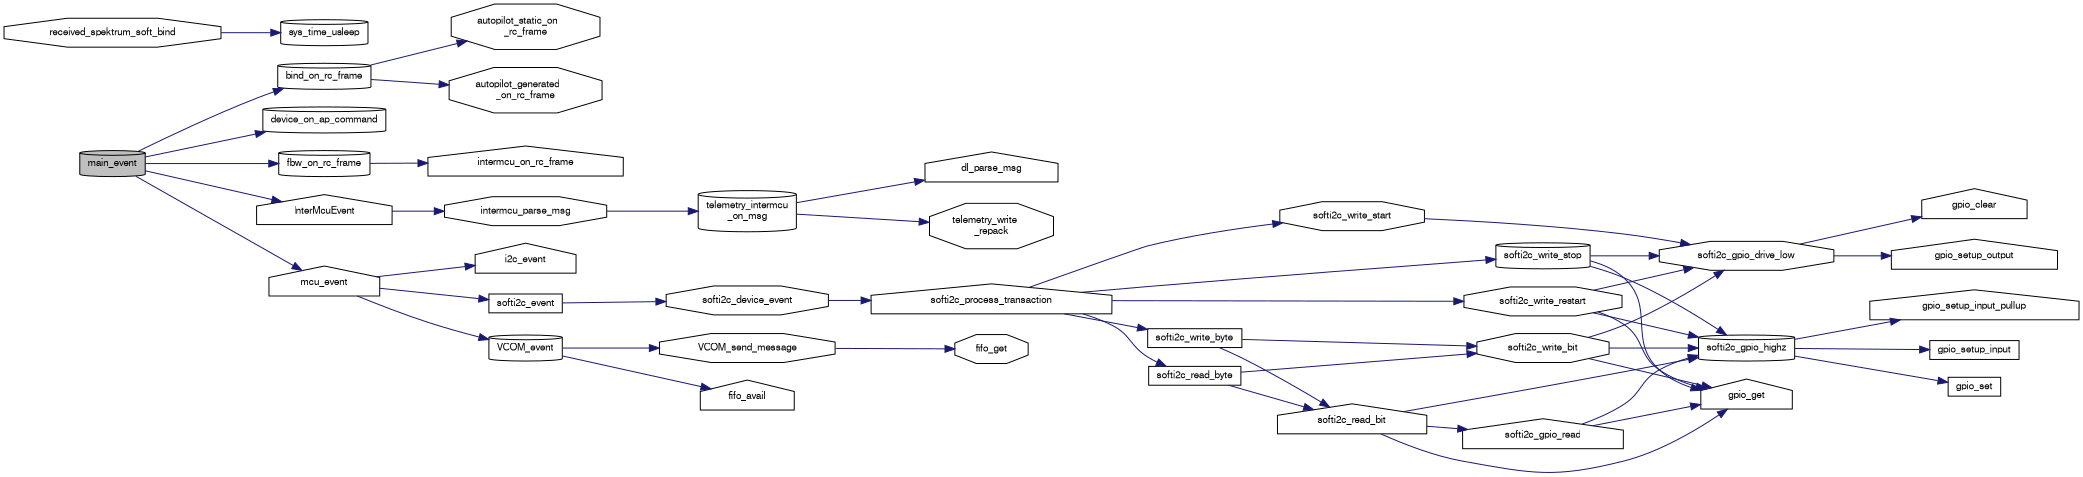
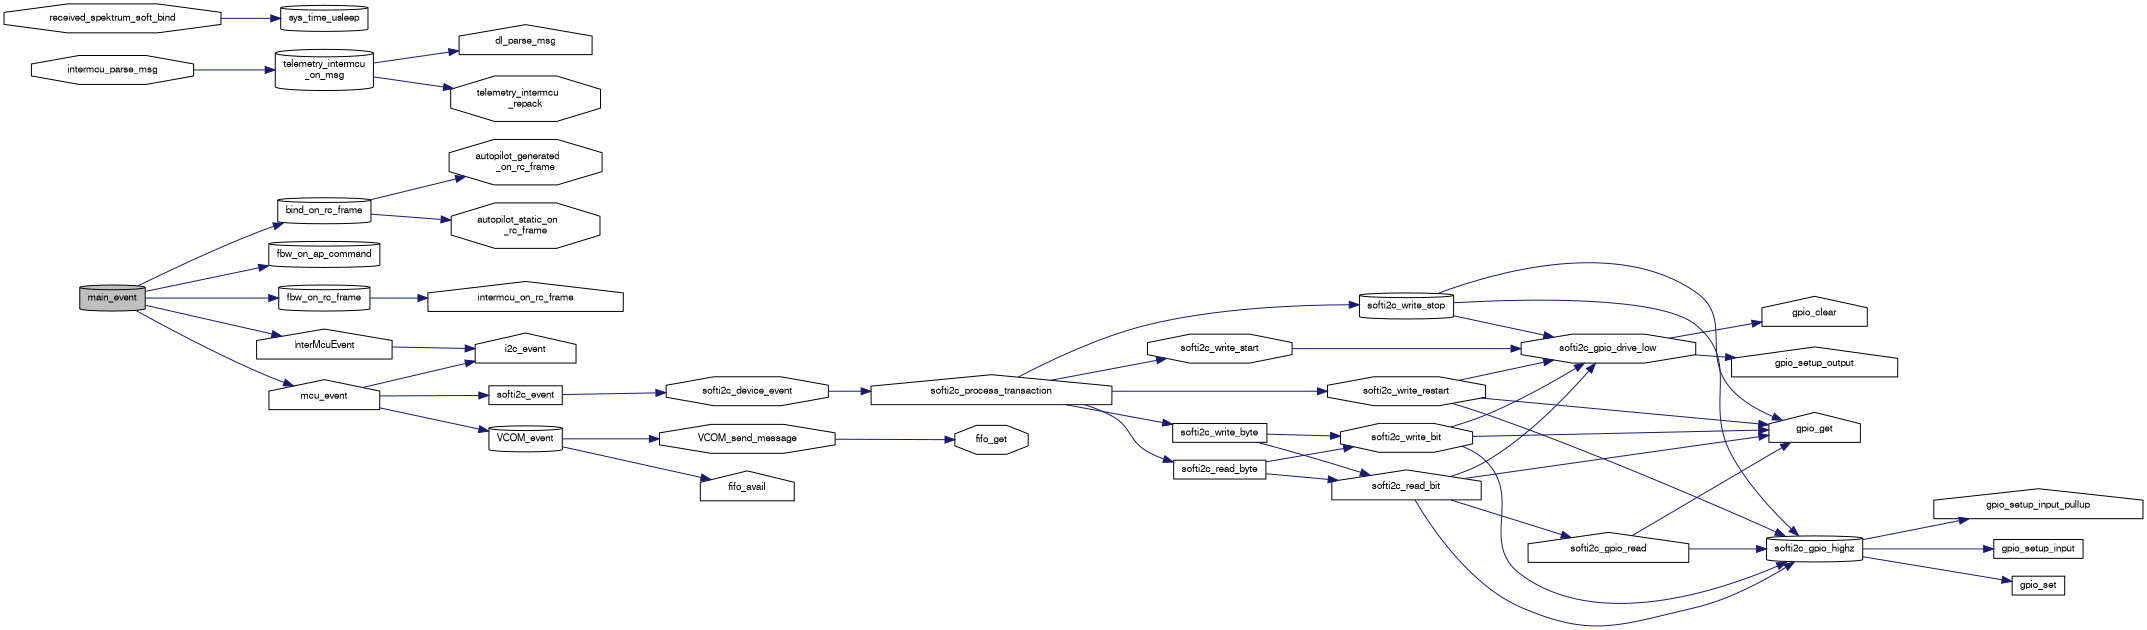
(324, 120) -> (324, 254)
(413, 211) -> (429, 348)
(991, 226) -> (526, 99)
none -> (1536, 424)
